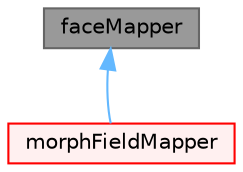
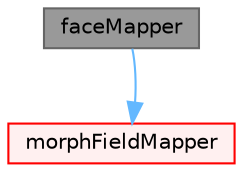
(108, 97) -> (135, 75)
